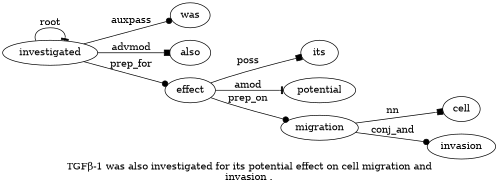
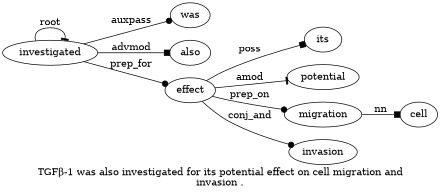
(390, 137) -> (242, 128)
